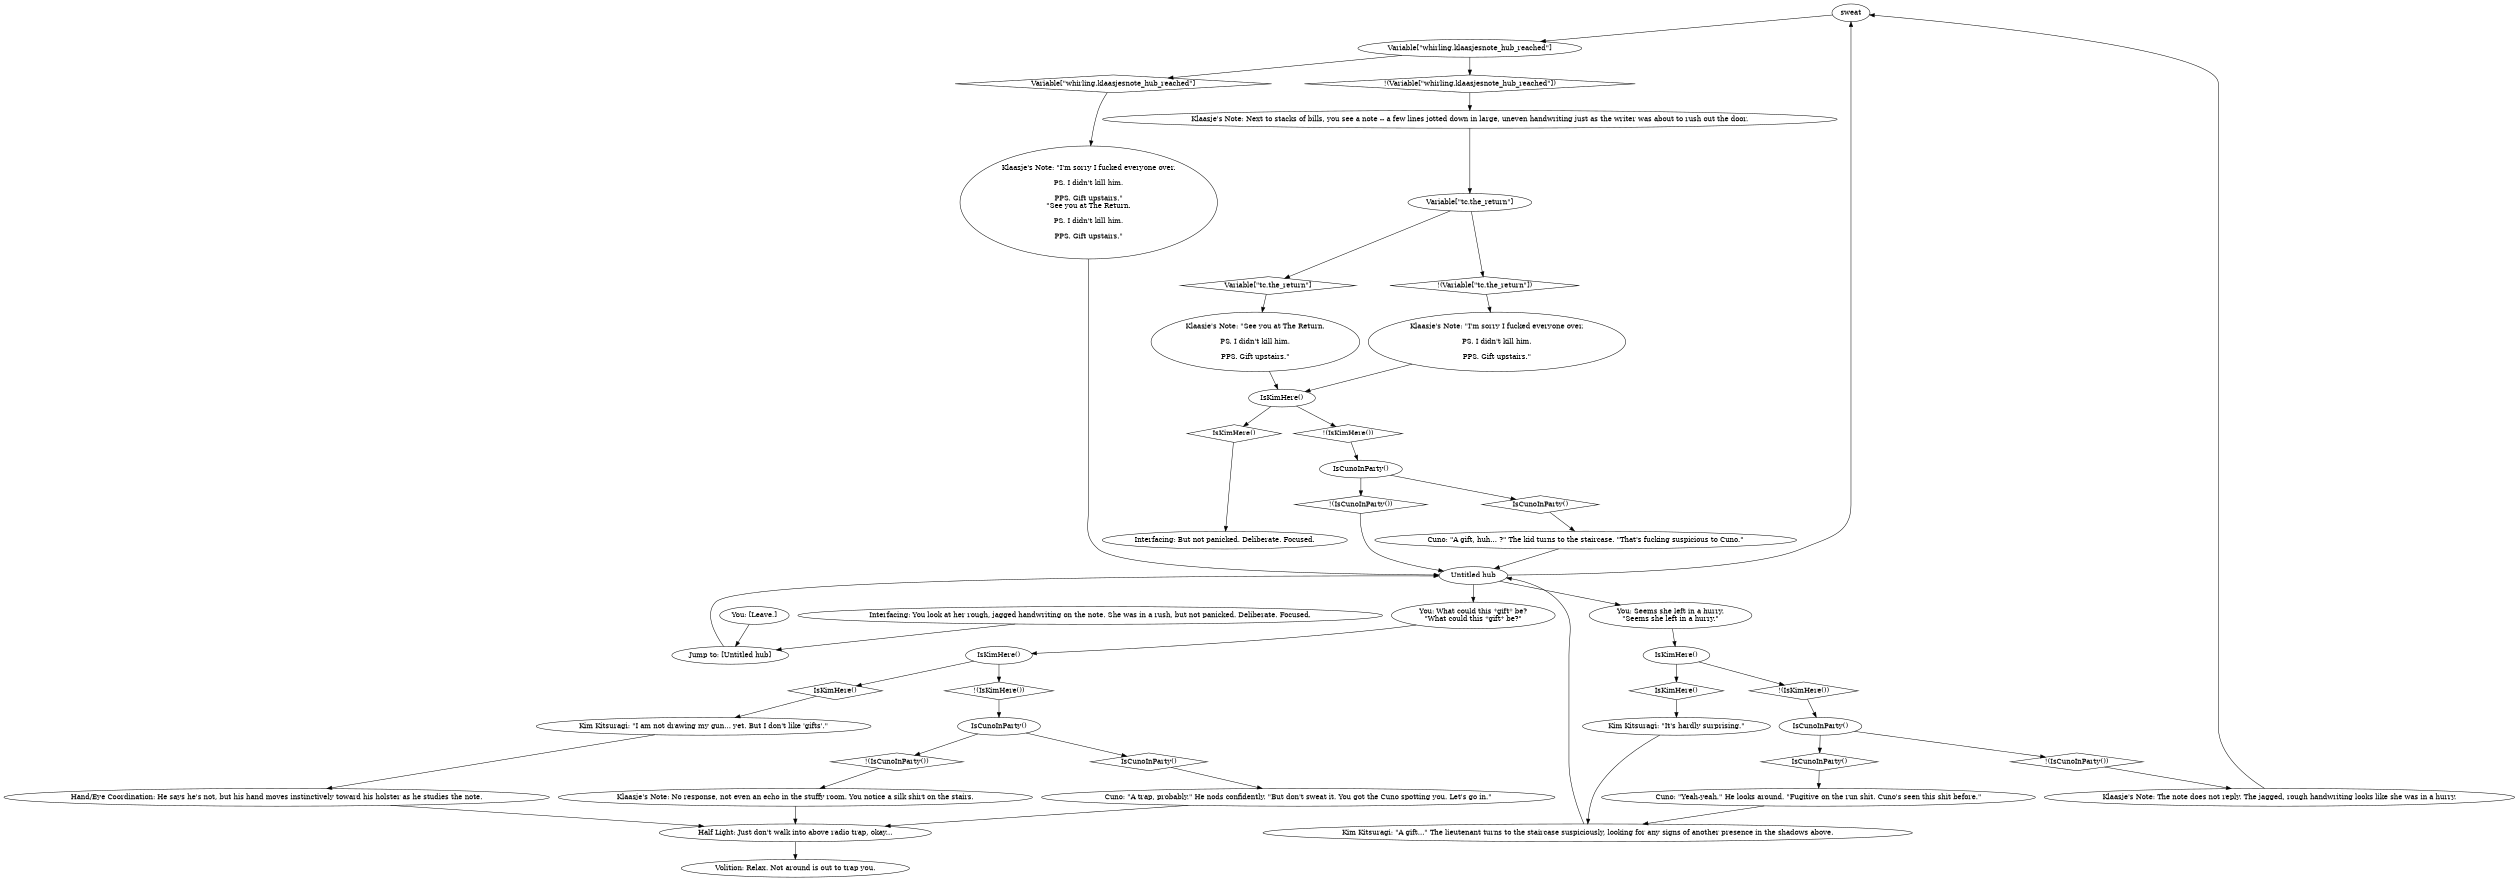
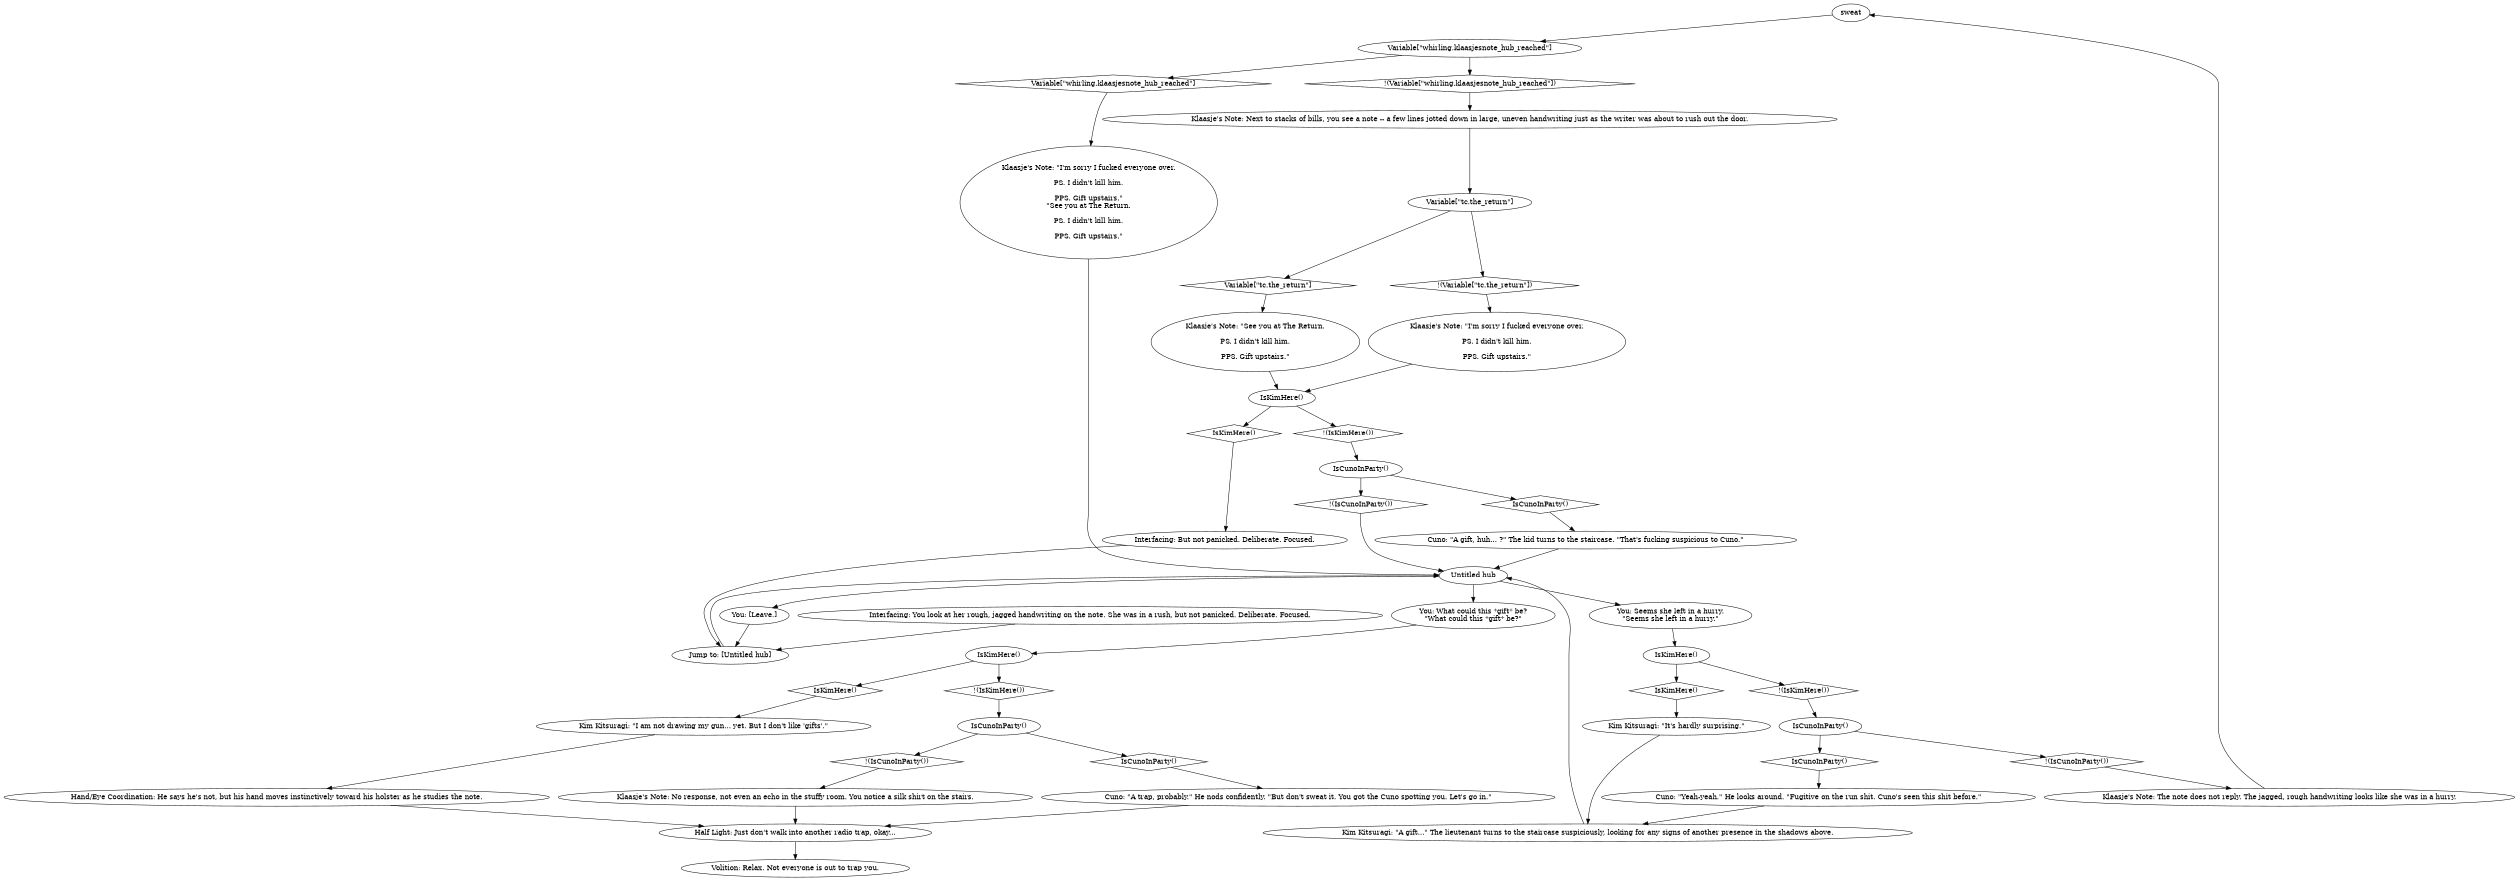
(1851, 450) -> (1107, 581)
none -> (893, 563)
(795, 833) -> (795, 833)
(795, 868) -> (795, 868)
